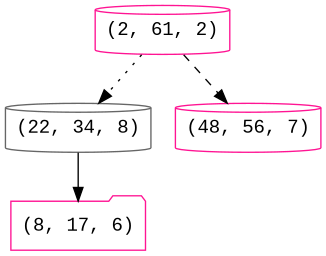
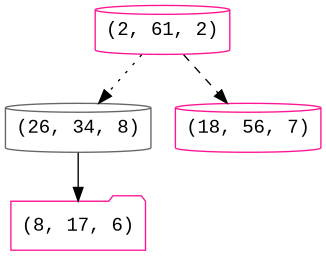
(78, 128) -> (78, 128)
(248, 128) -> (248, 128)
